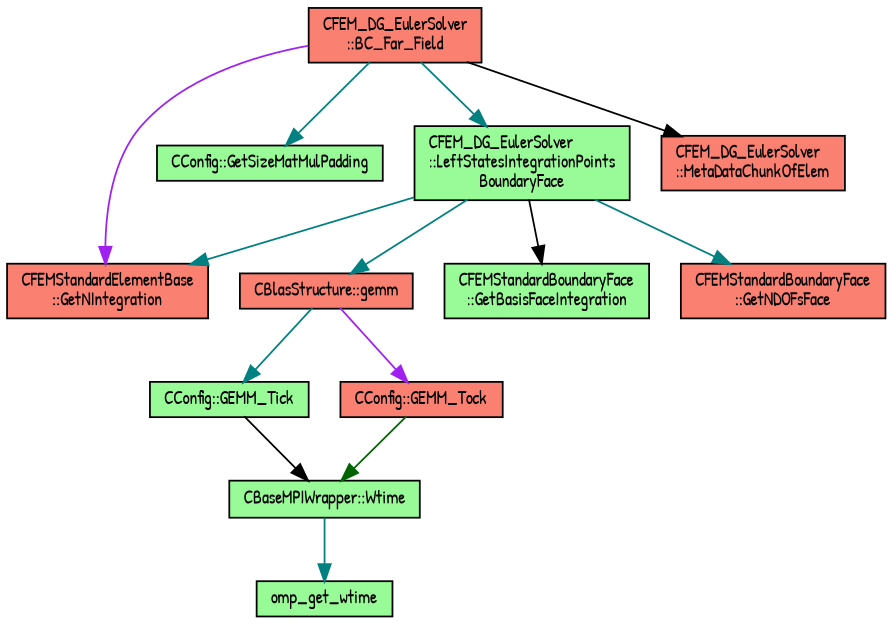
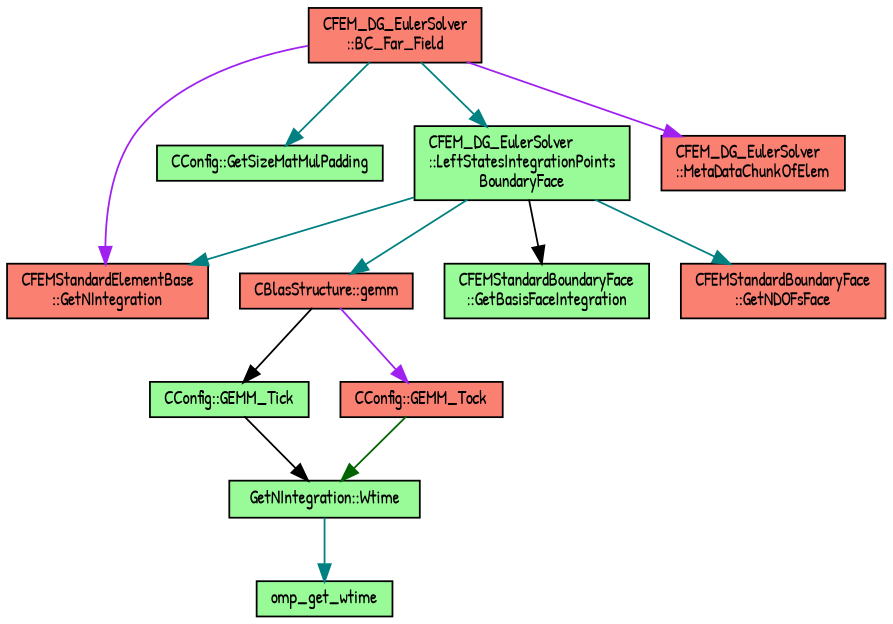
(566, 96) -> (566, 96)
(284, 339) -> (284, 339)
(325, 499) -> (325, 499)
